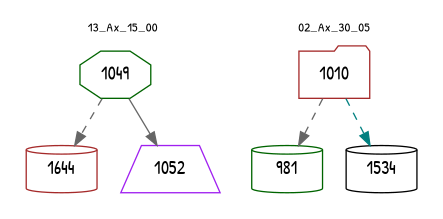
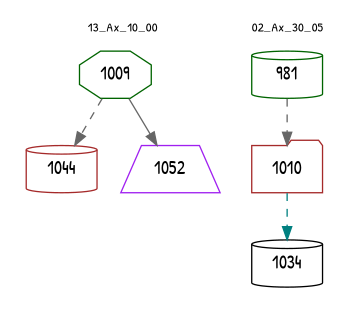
(123, 28) -> (123, 28)
(115, 75) -> (115, 75)
(314, 116) -> (287, 116)
(62, 169) -> (62, 169)
(382, 169) -> (287, 264)
